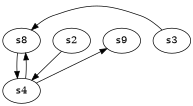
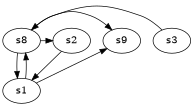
none -> (80, 13)
none -> (43, 41)
(22, 91) -> (22, 91)
